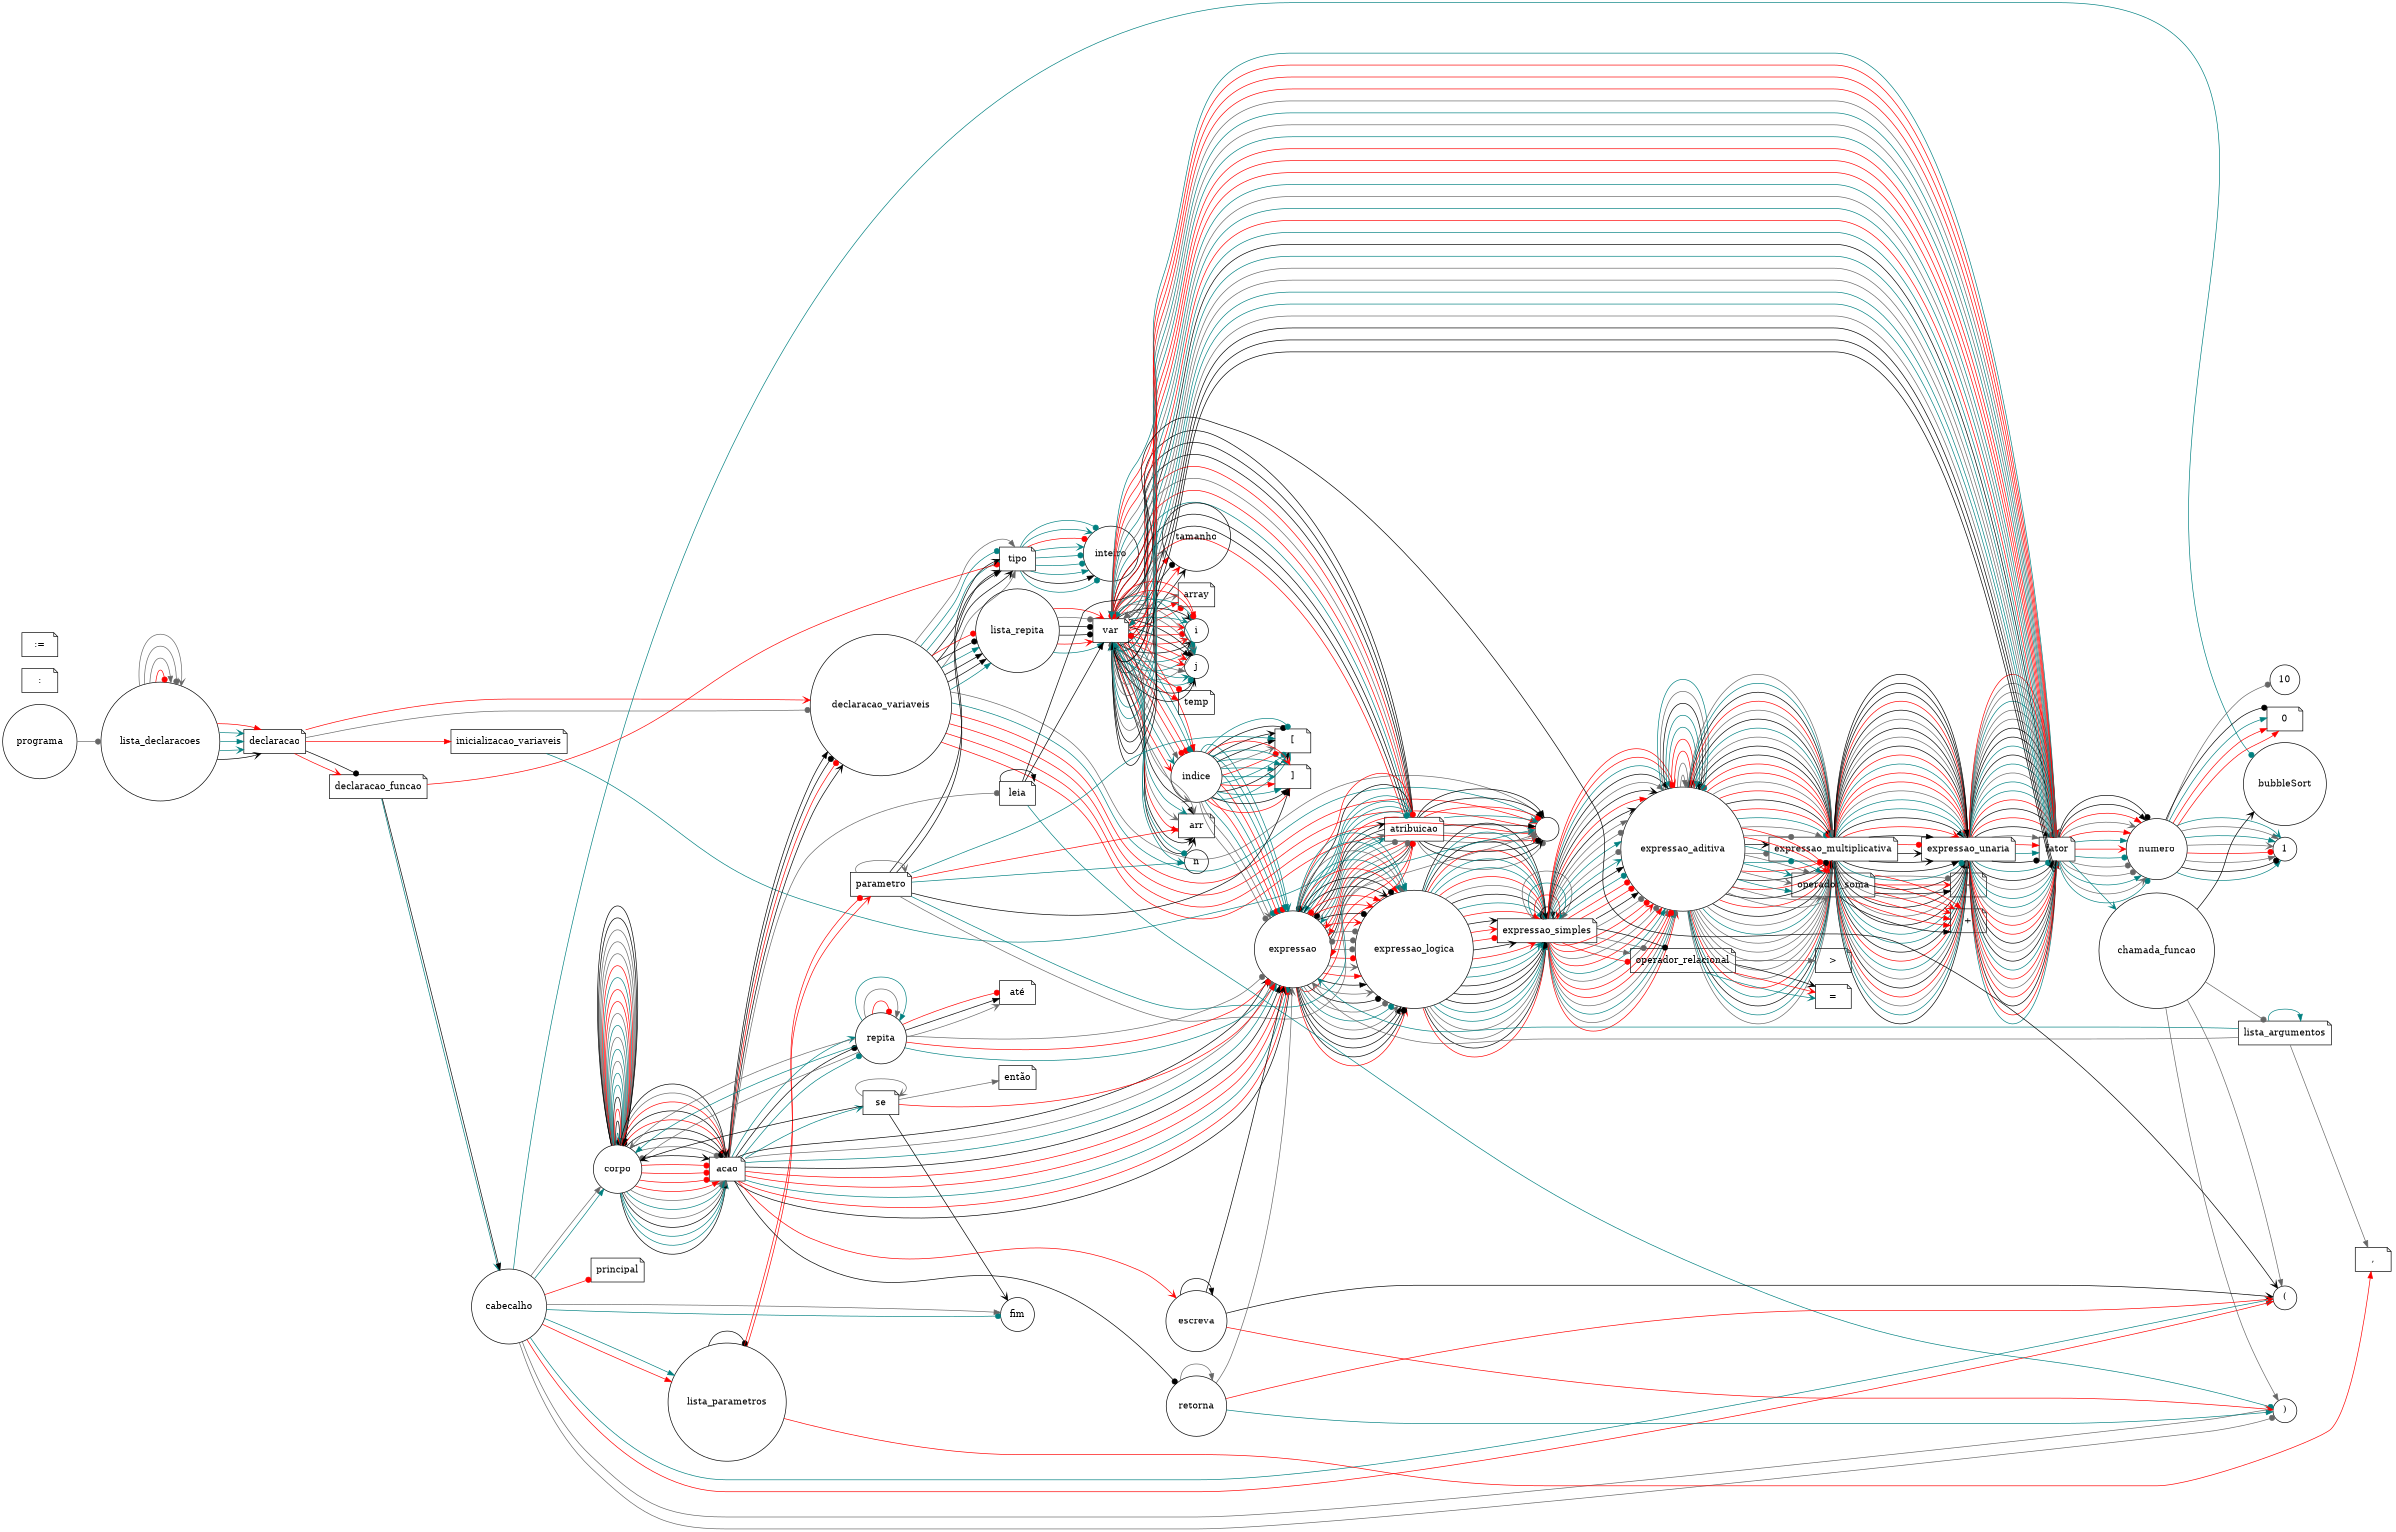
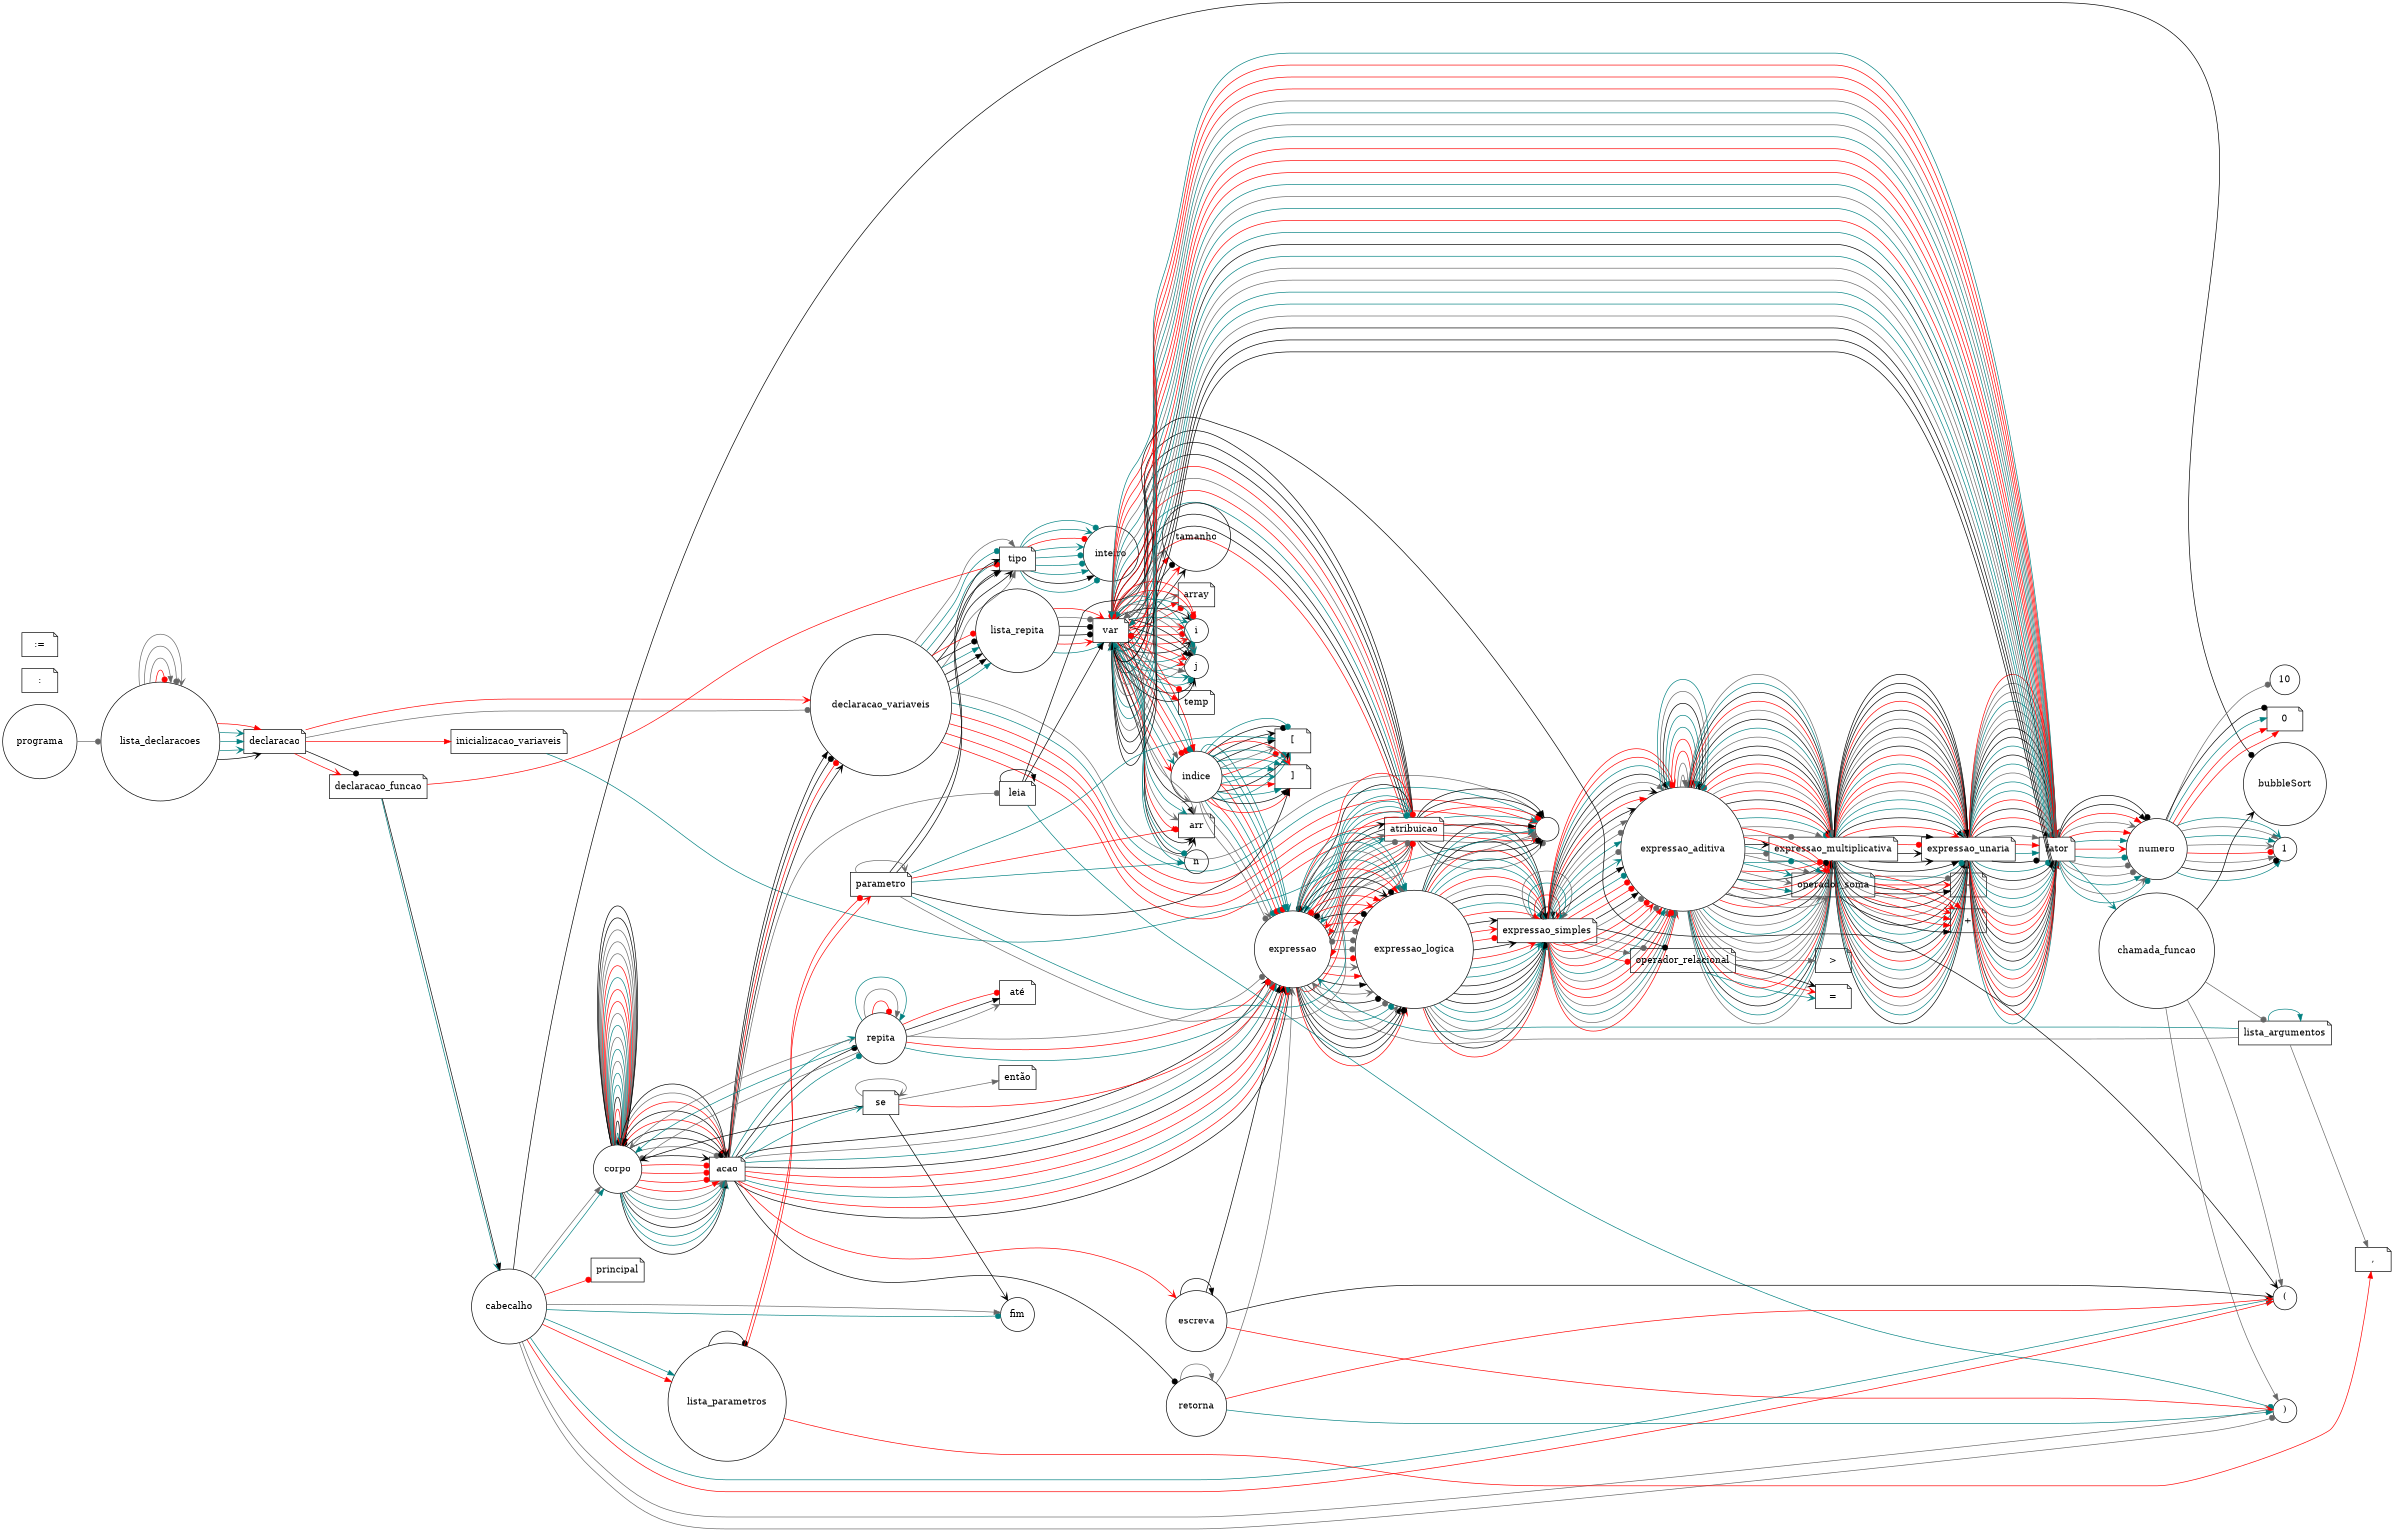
(1303, 3) -> (1303, 3)
(1042, 853) -> (1042, 853)
